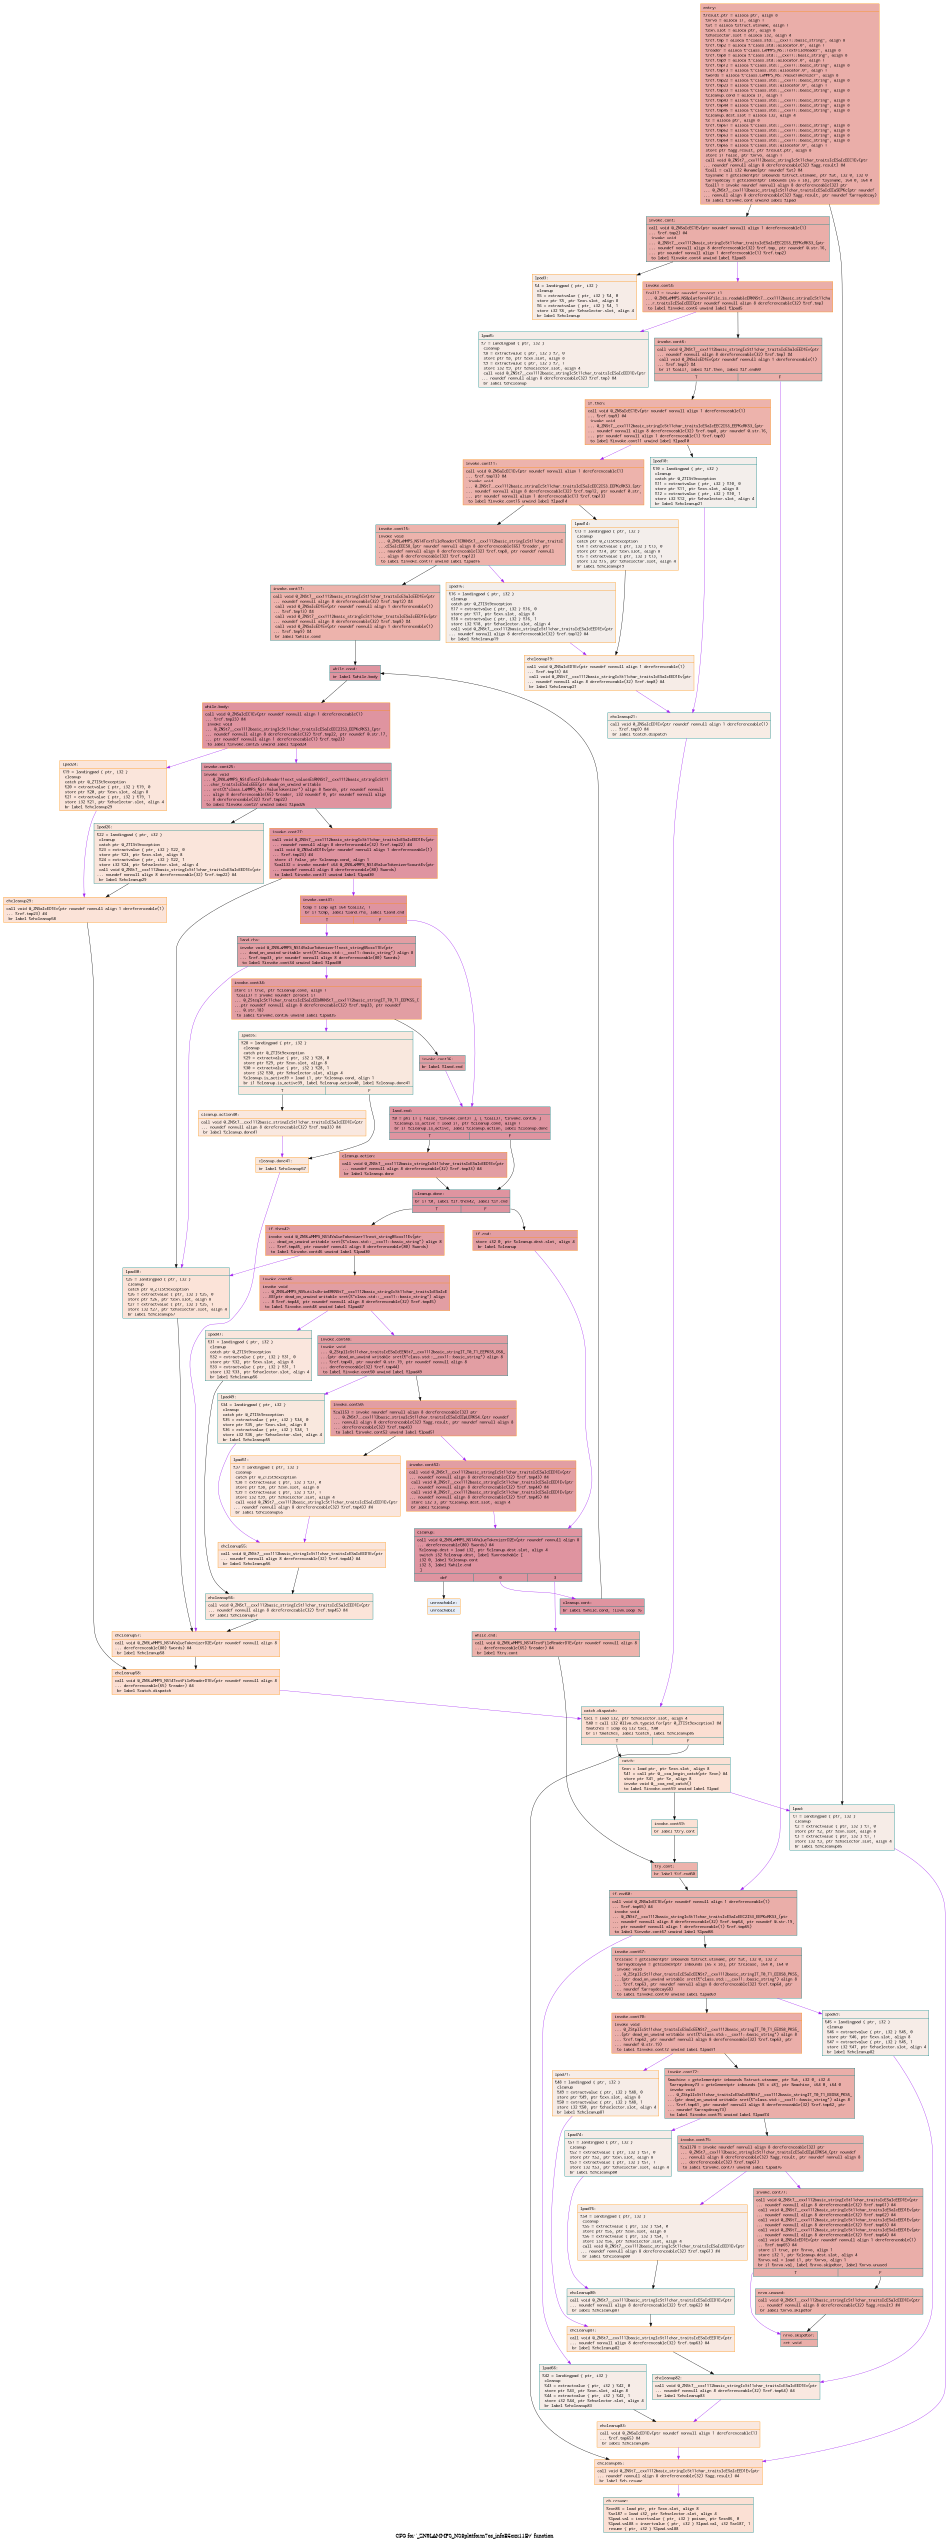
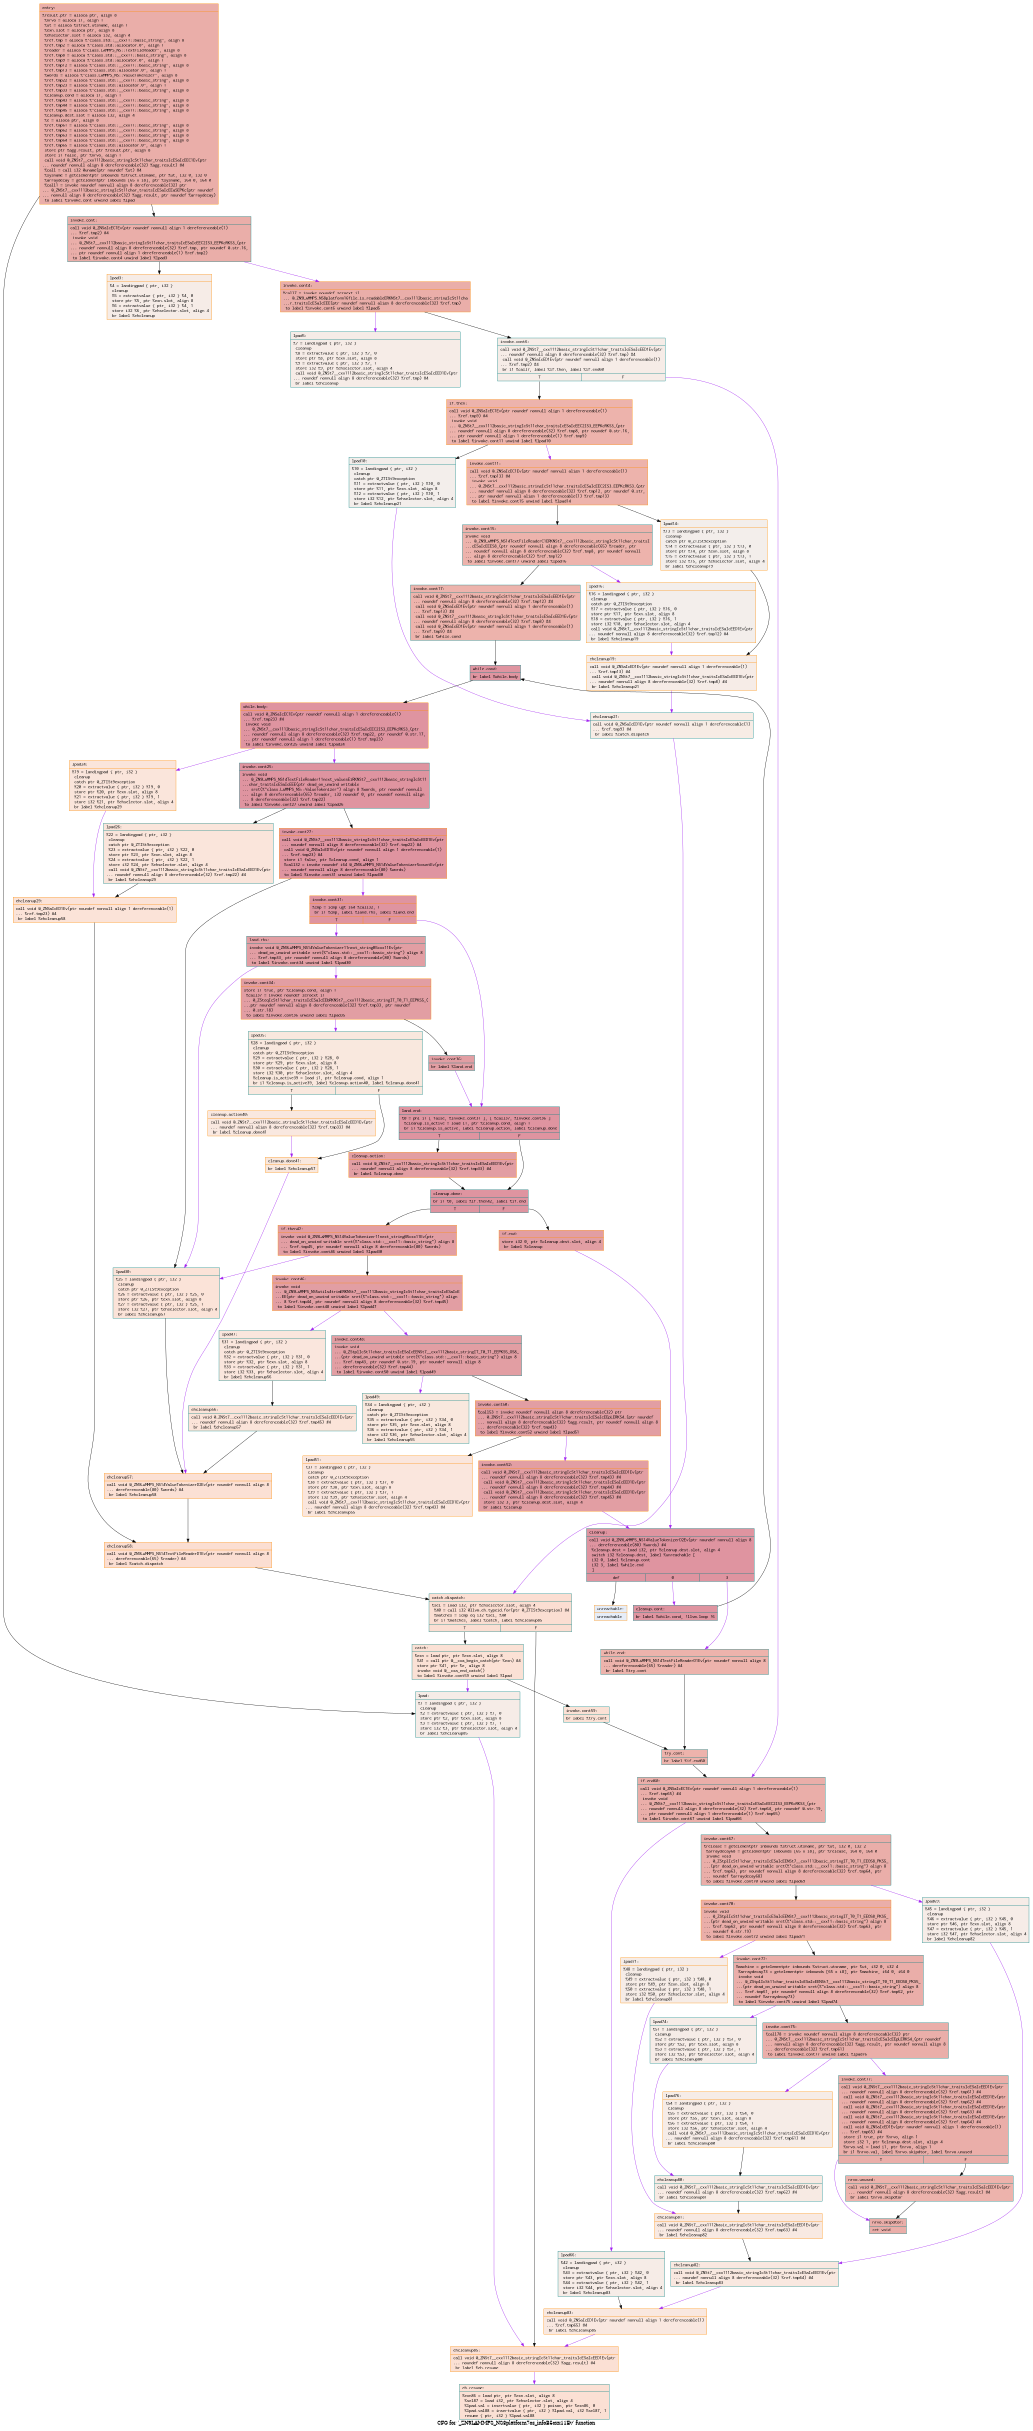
(738, 360) -> (581, 360)
(302, 1555) -> none
(429, 1704) -> (340, 1583)
